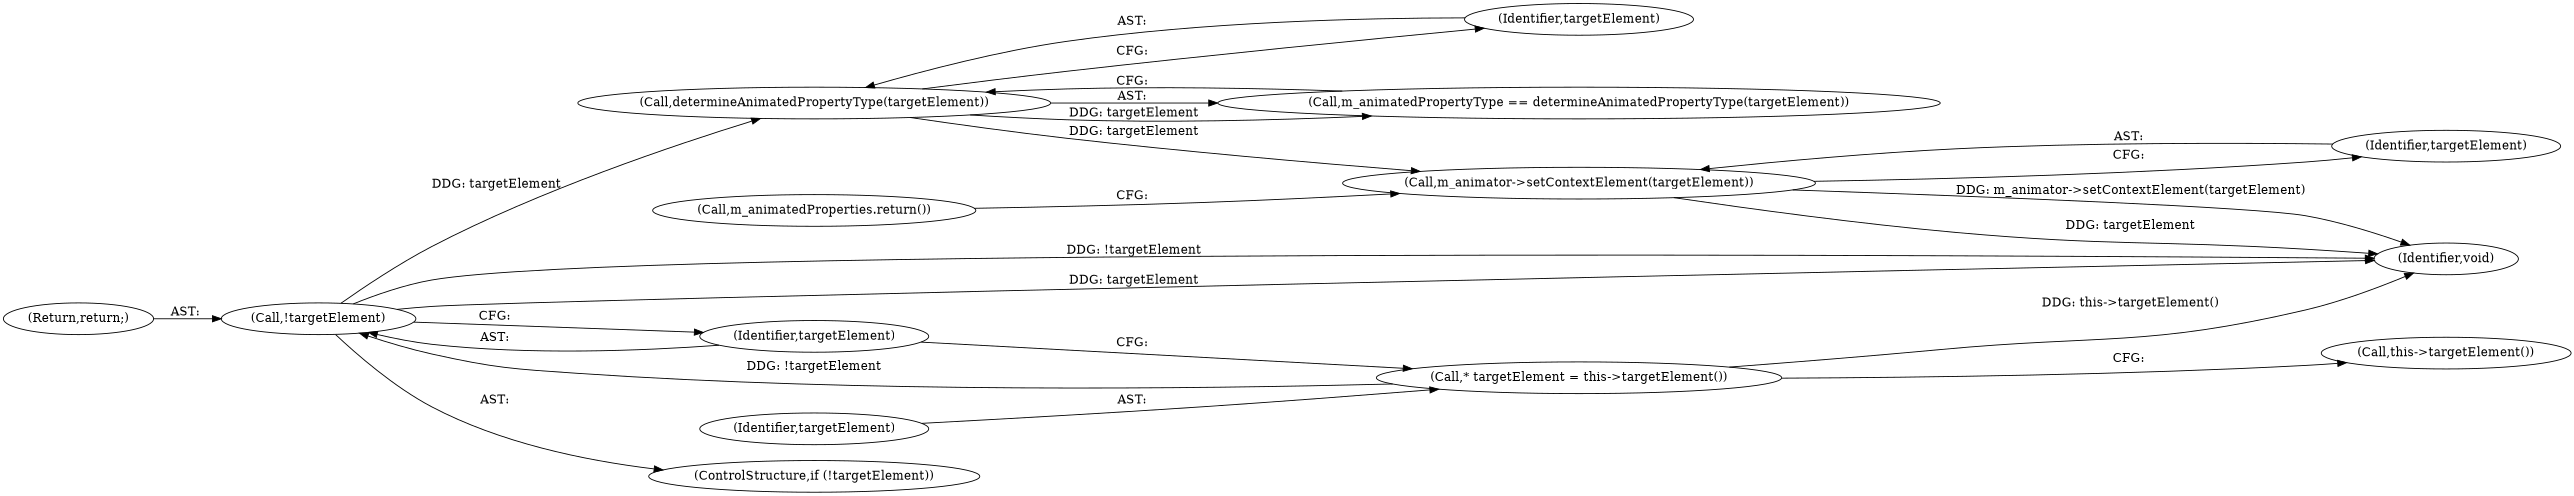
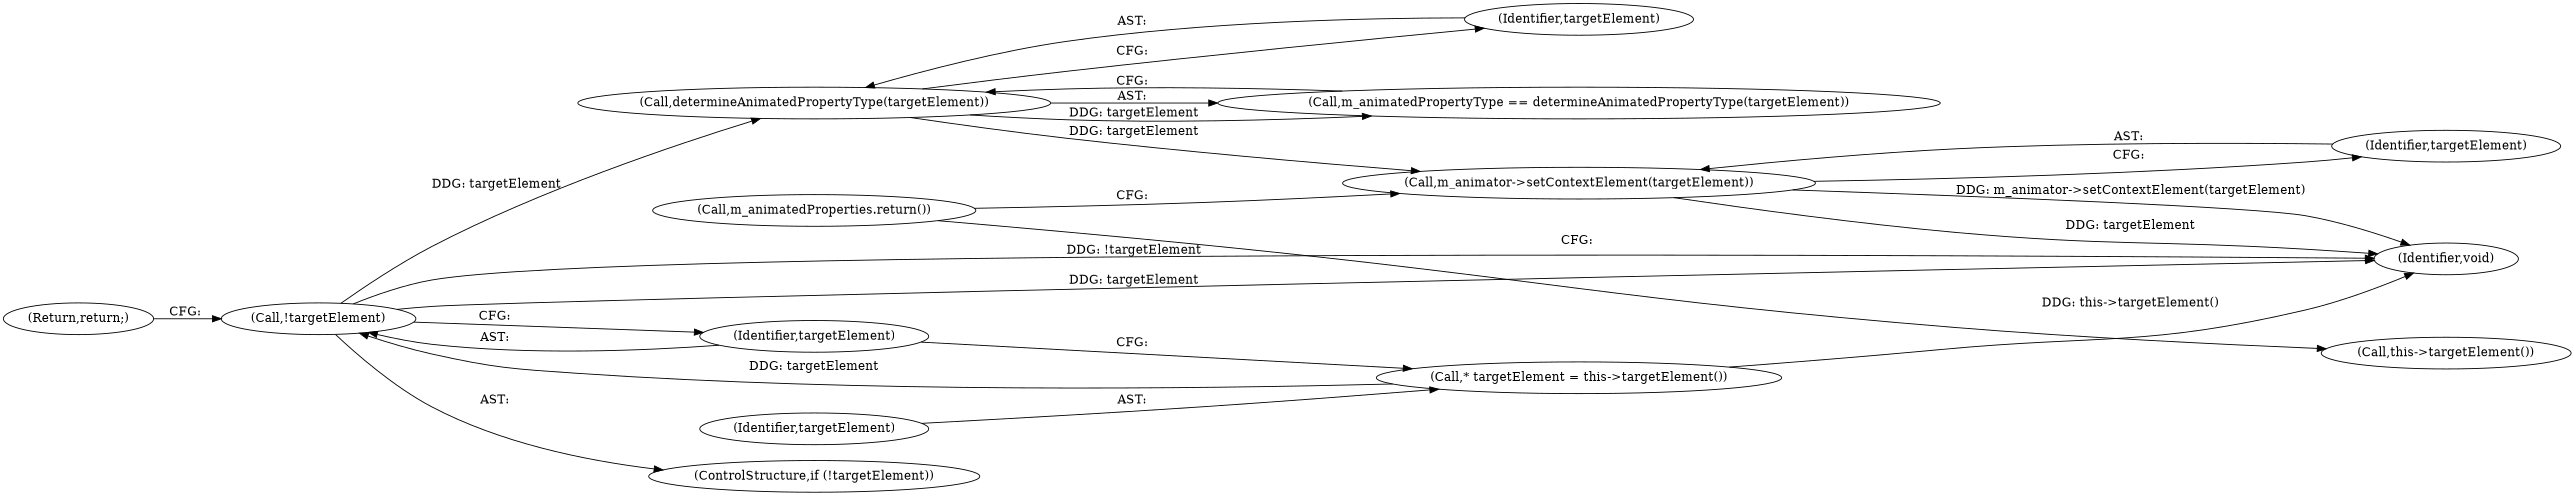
(187, 312) -> (187, 312)
(814, 367) -> (814, 367)
(2060, 374) -> (1627, 294)
